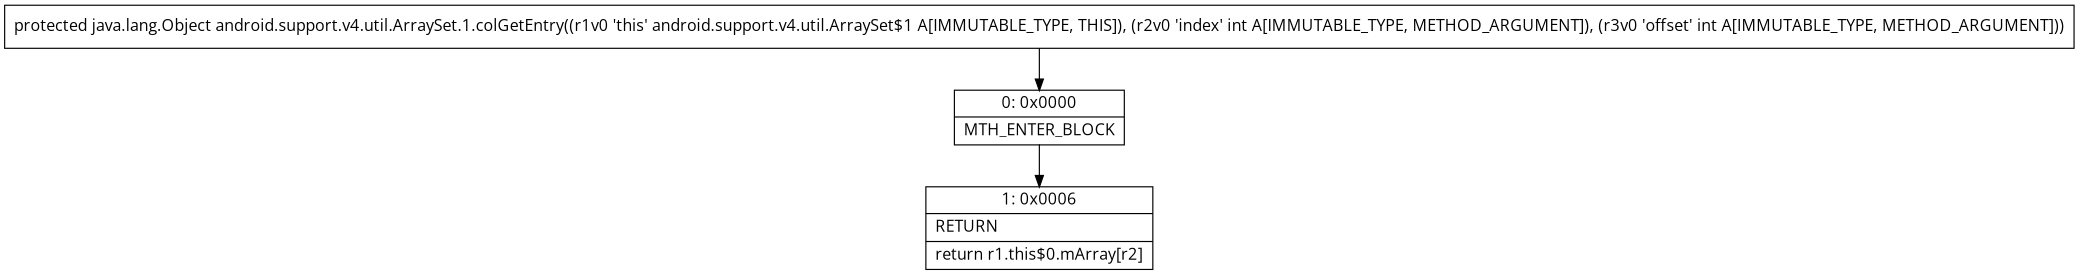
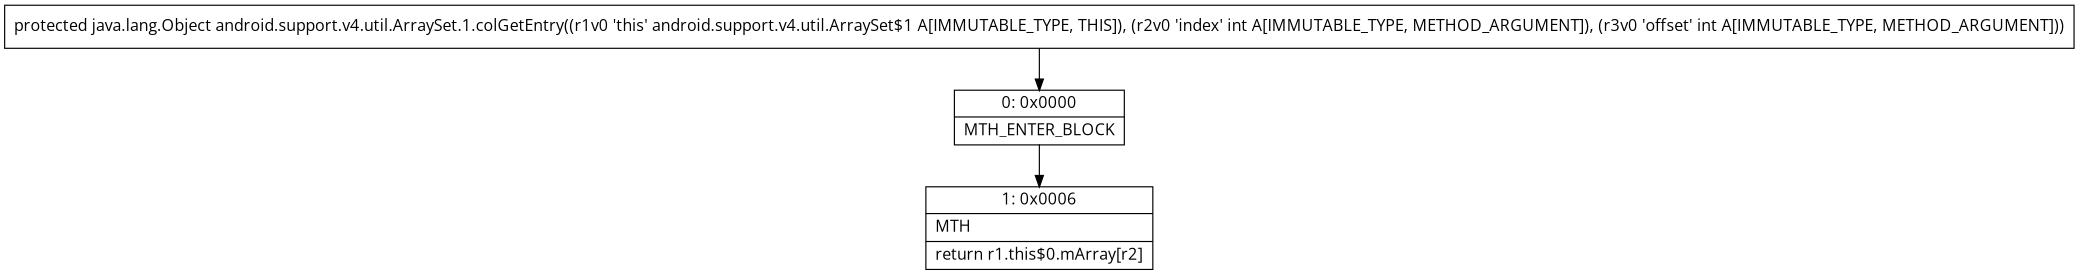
(967, 227) -> (953, 227)
